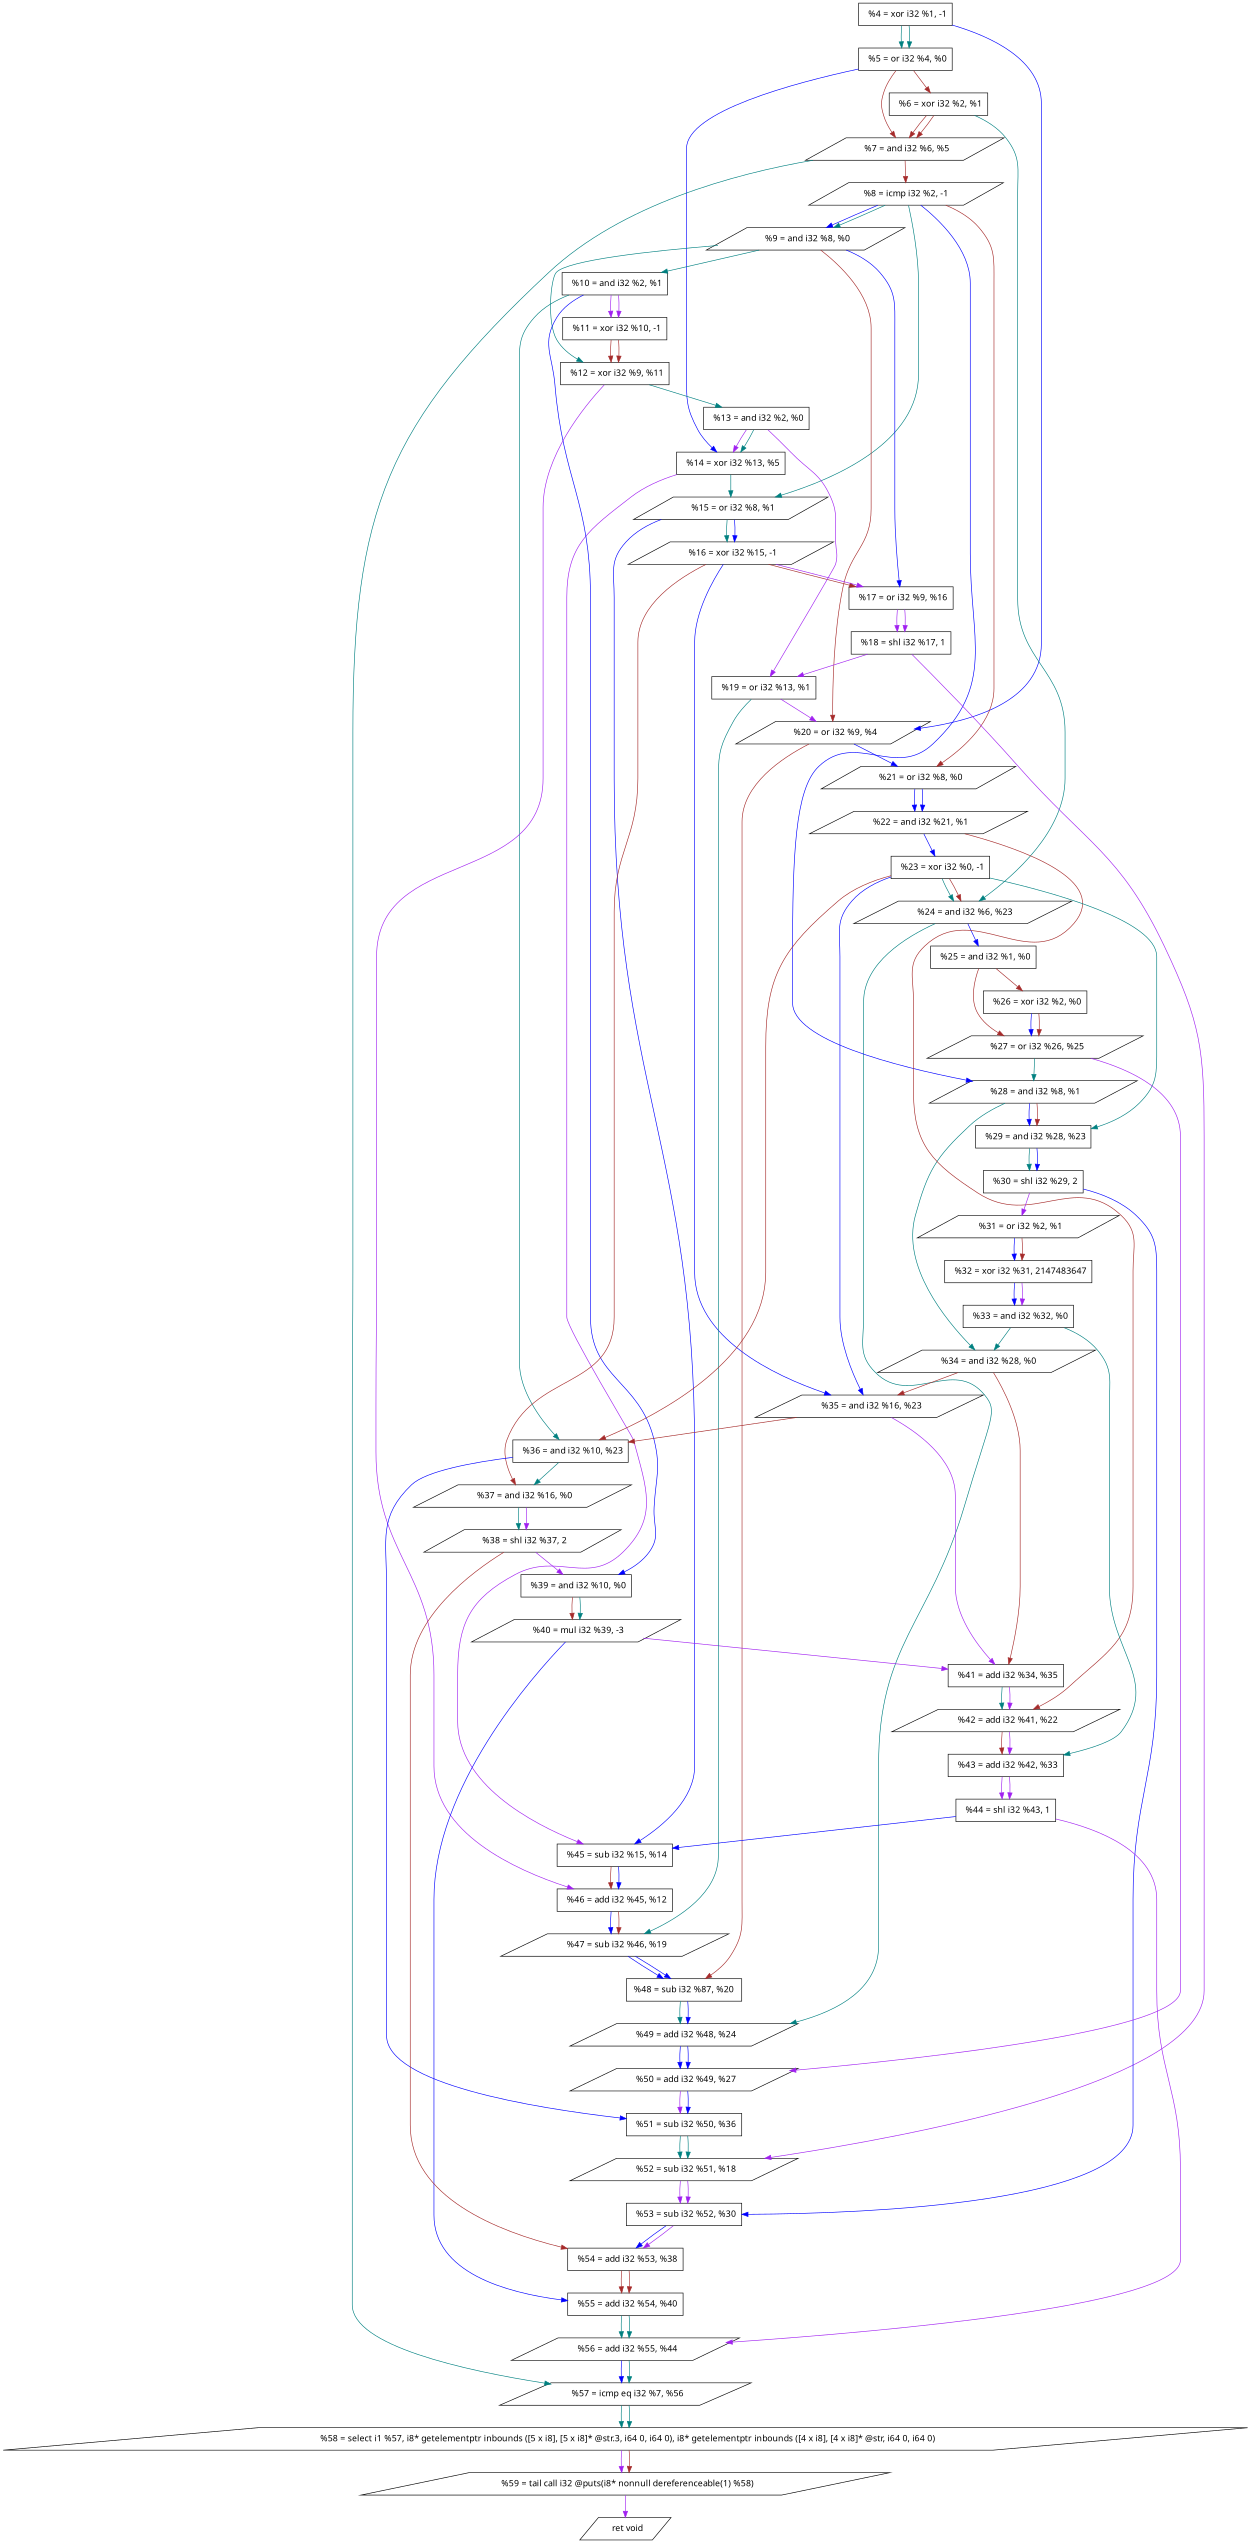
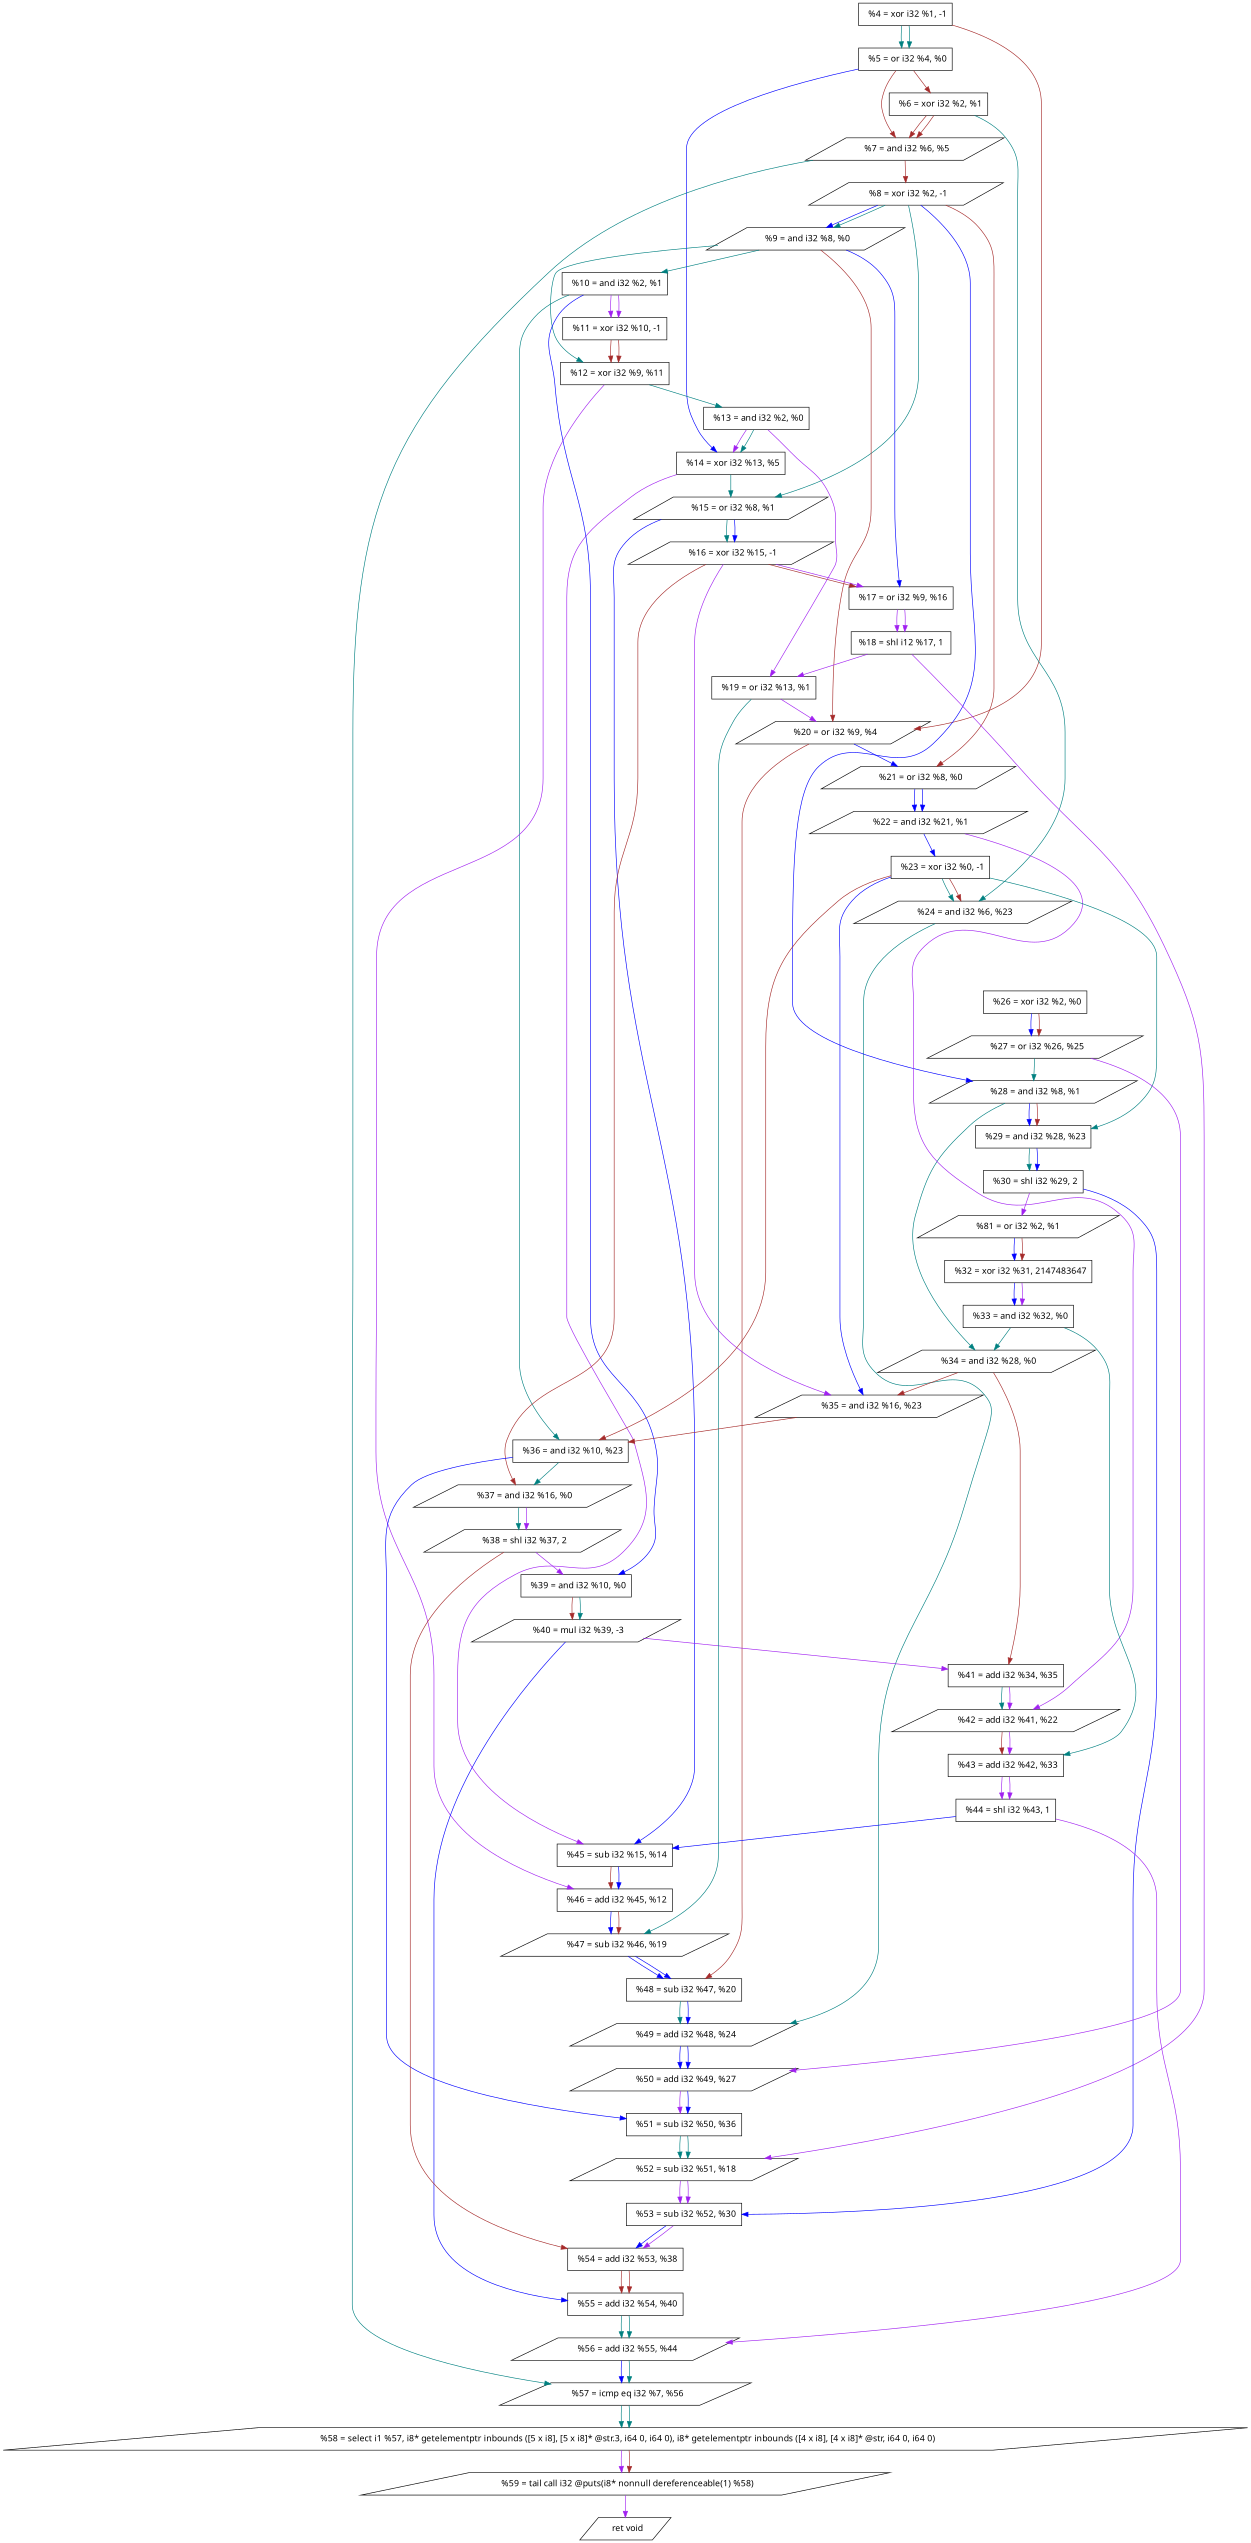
(906, 194) -> (906, 194)
(1041, 391) -> (1041, 391)
(901, 643) -> (901, 643)
(983, 957) -> none
(695, 1010) -> (695, 1010)
(1018, 1205) -> (1018, 1205)
(1018, 1227) -> (1018, 1227)
(955, 1516) -> none
(684, 1990) -> (684, 1990)
